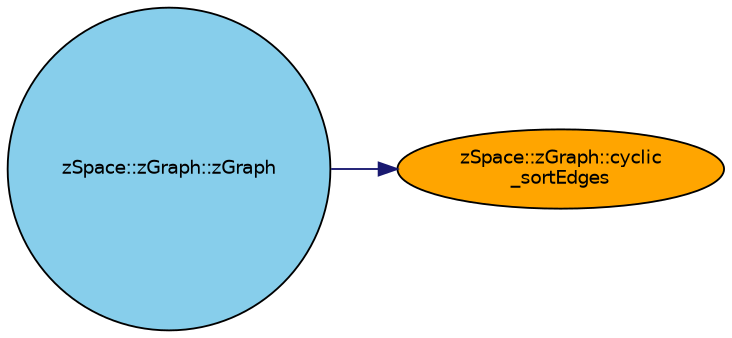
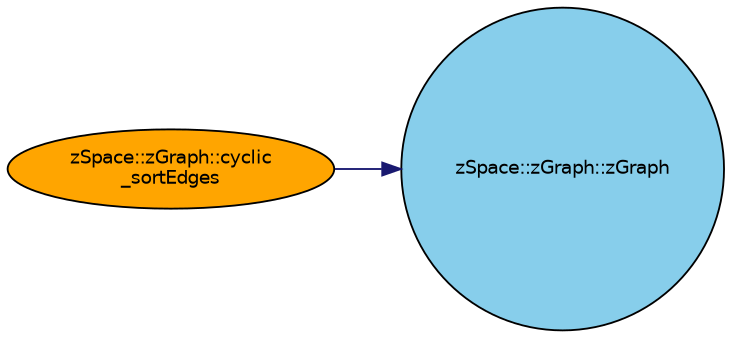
(355, 169) -> (358, 169)
